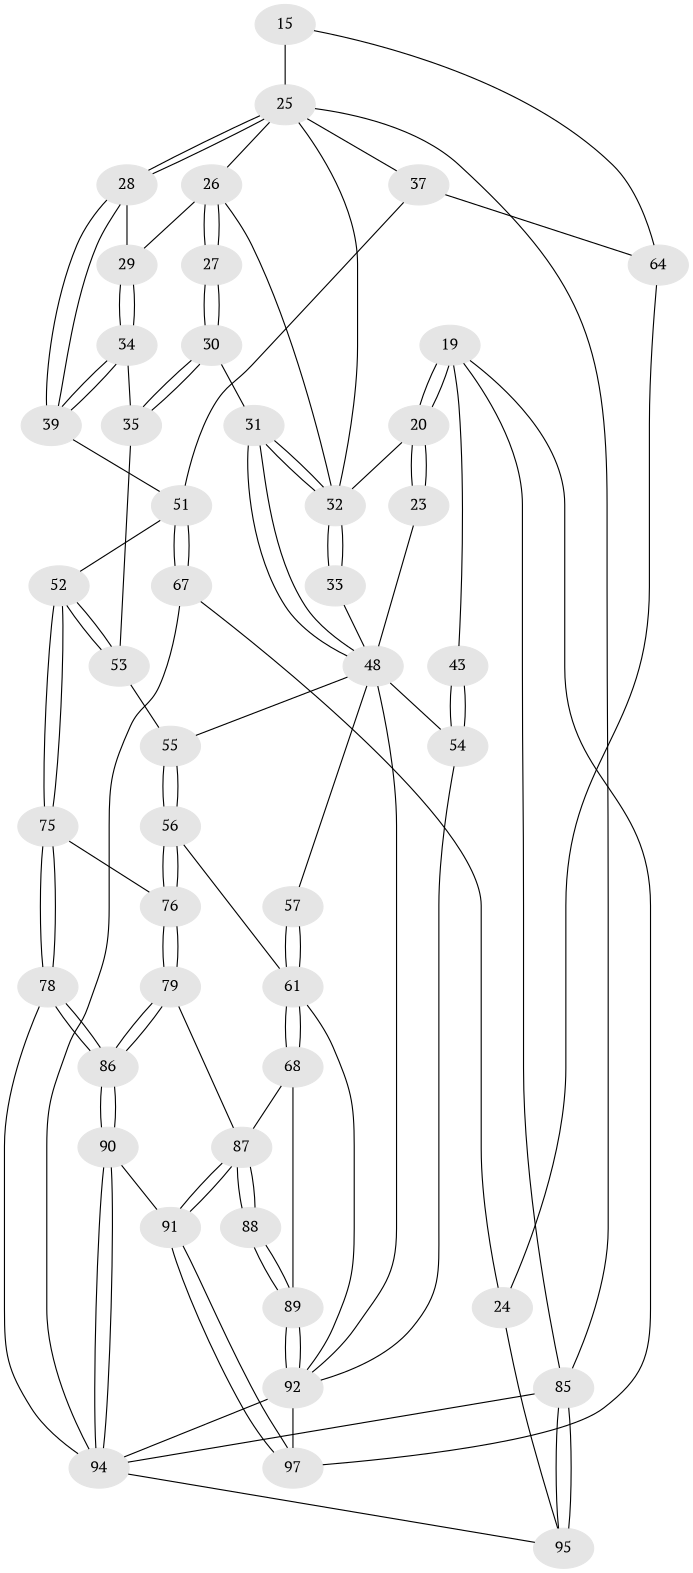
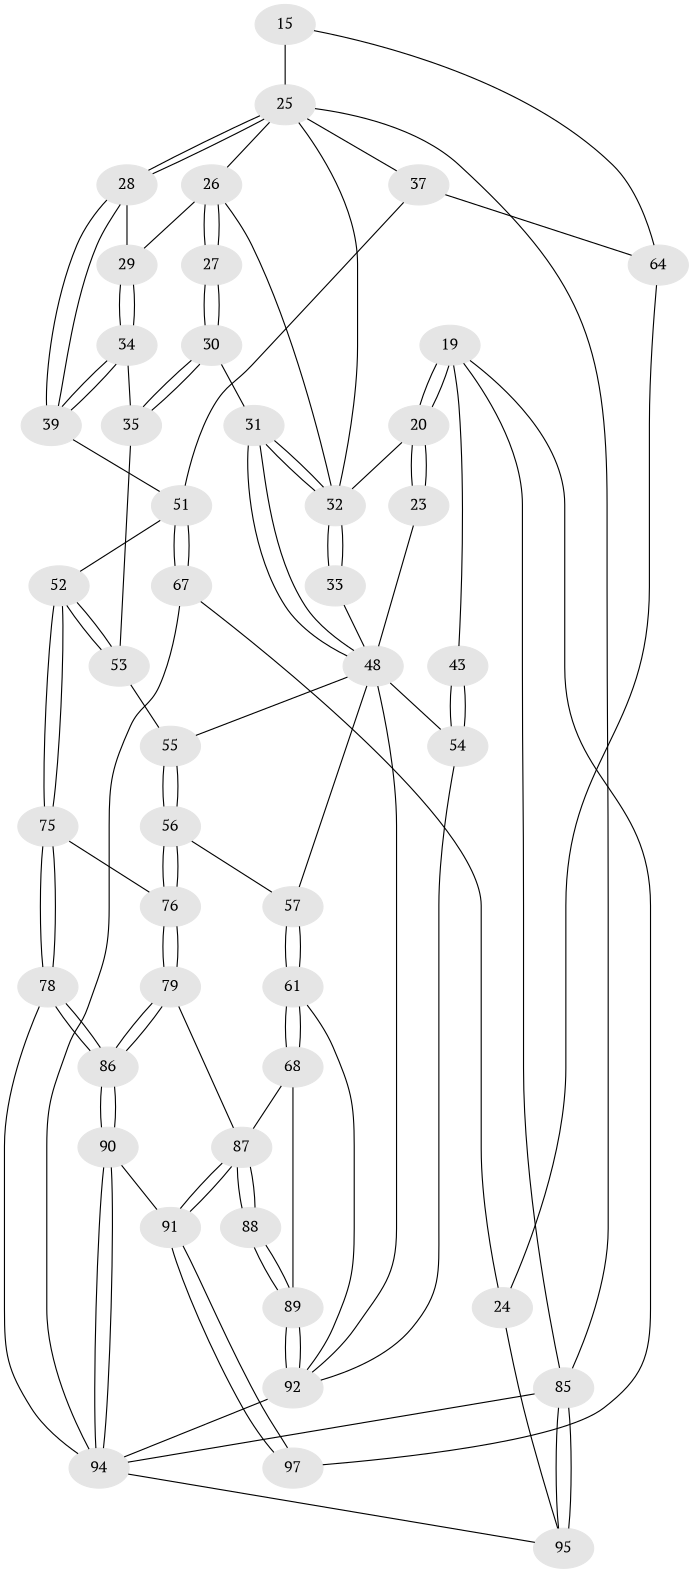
(232, 907) -> (232, 867)
(293, 1427) -> none
